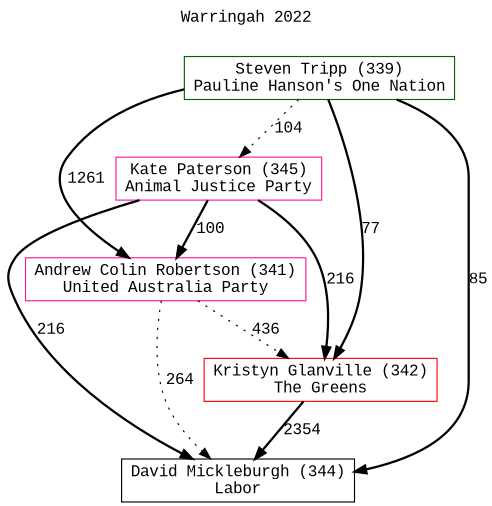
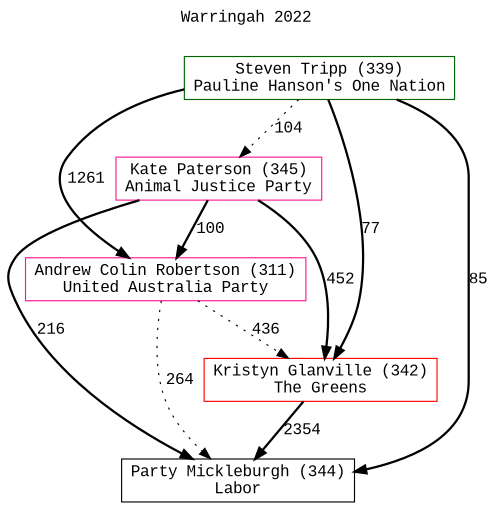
(166, 279) -> (166, 279)
(340, 279) -> (340, 279)
(238, 480) -> (238, 480)
